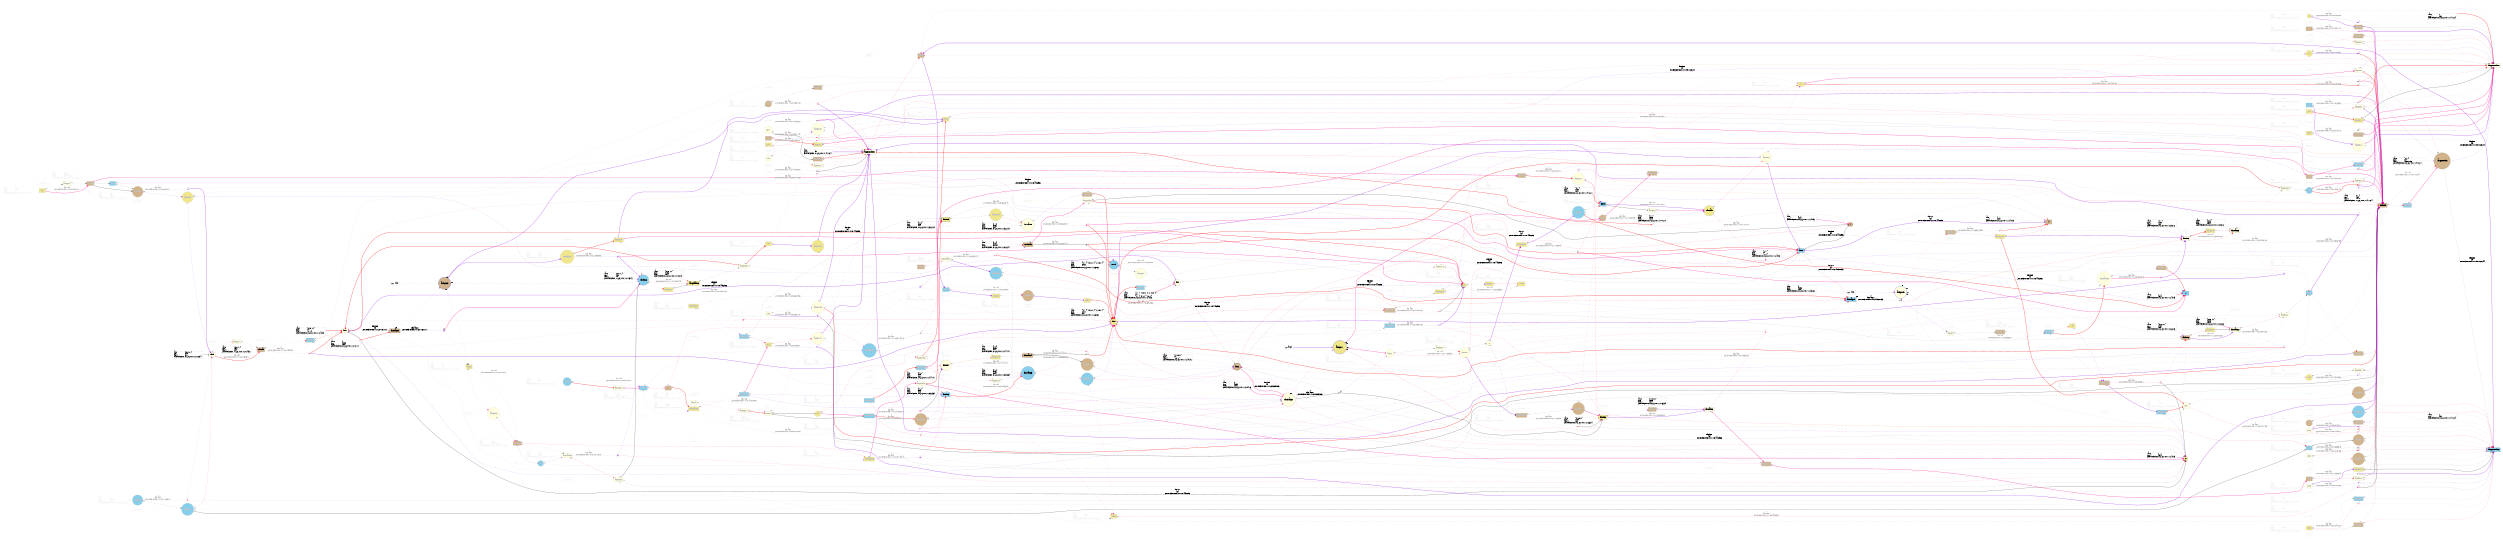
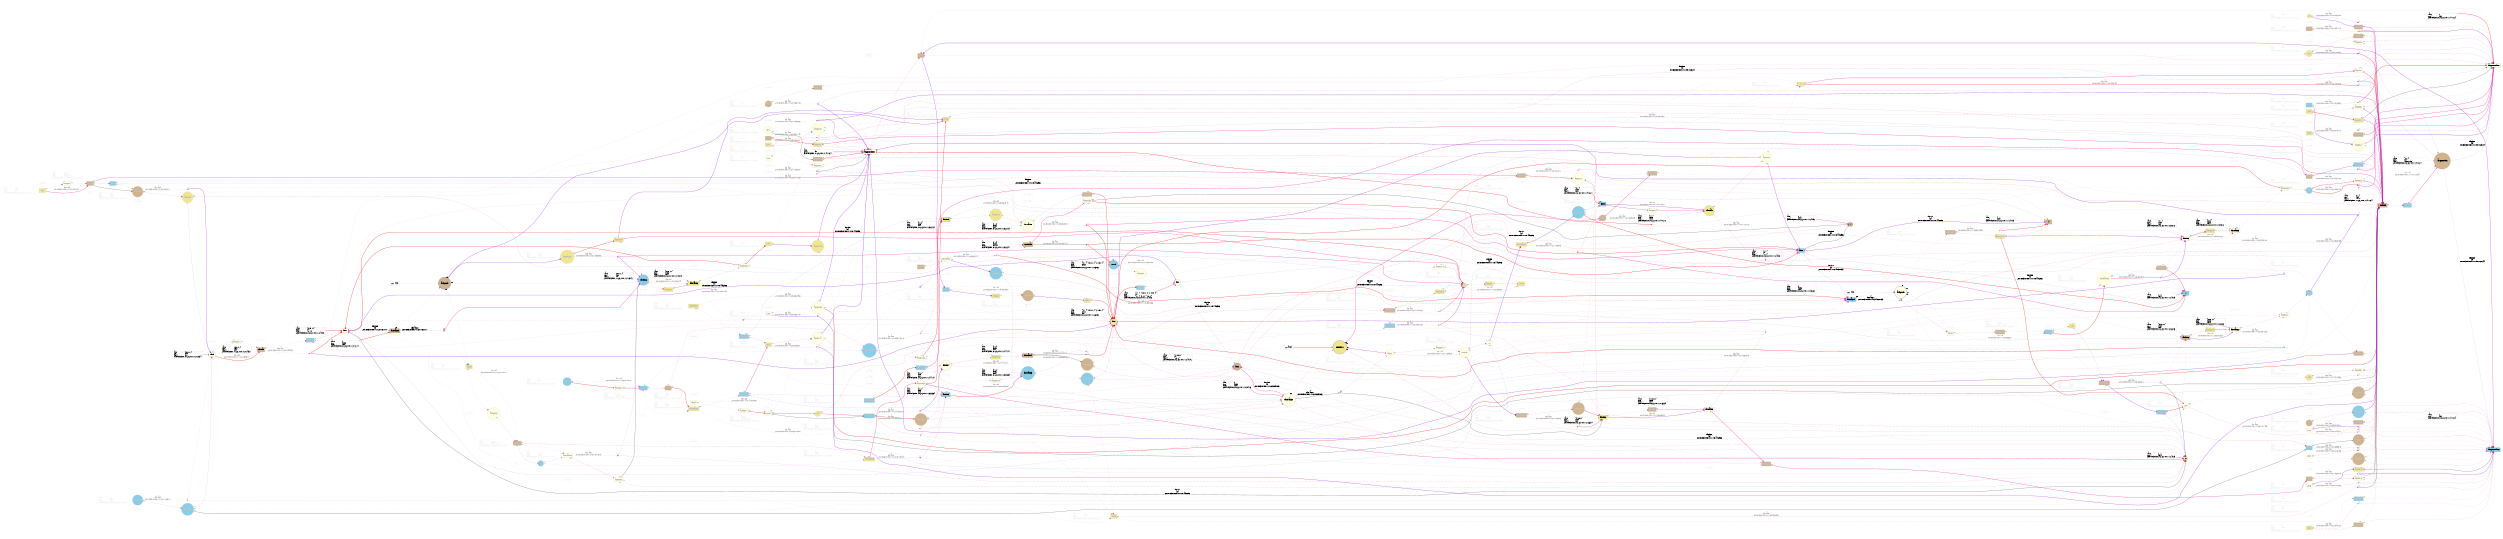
(694, 283) -> (694, 283)
(1340, 347) -> (1340, 347)
